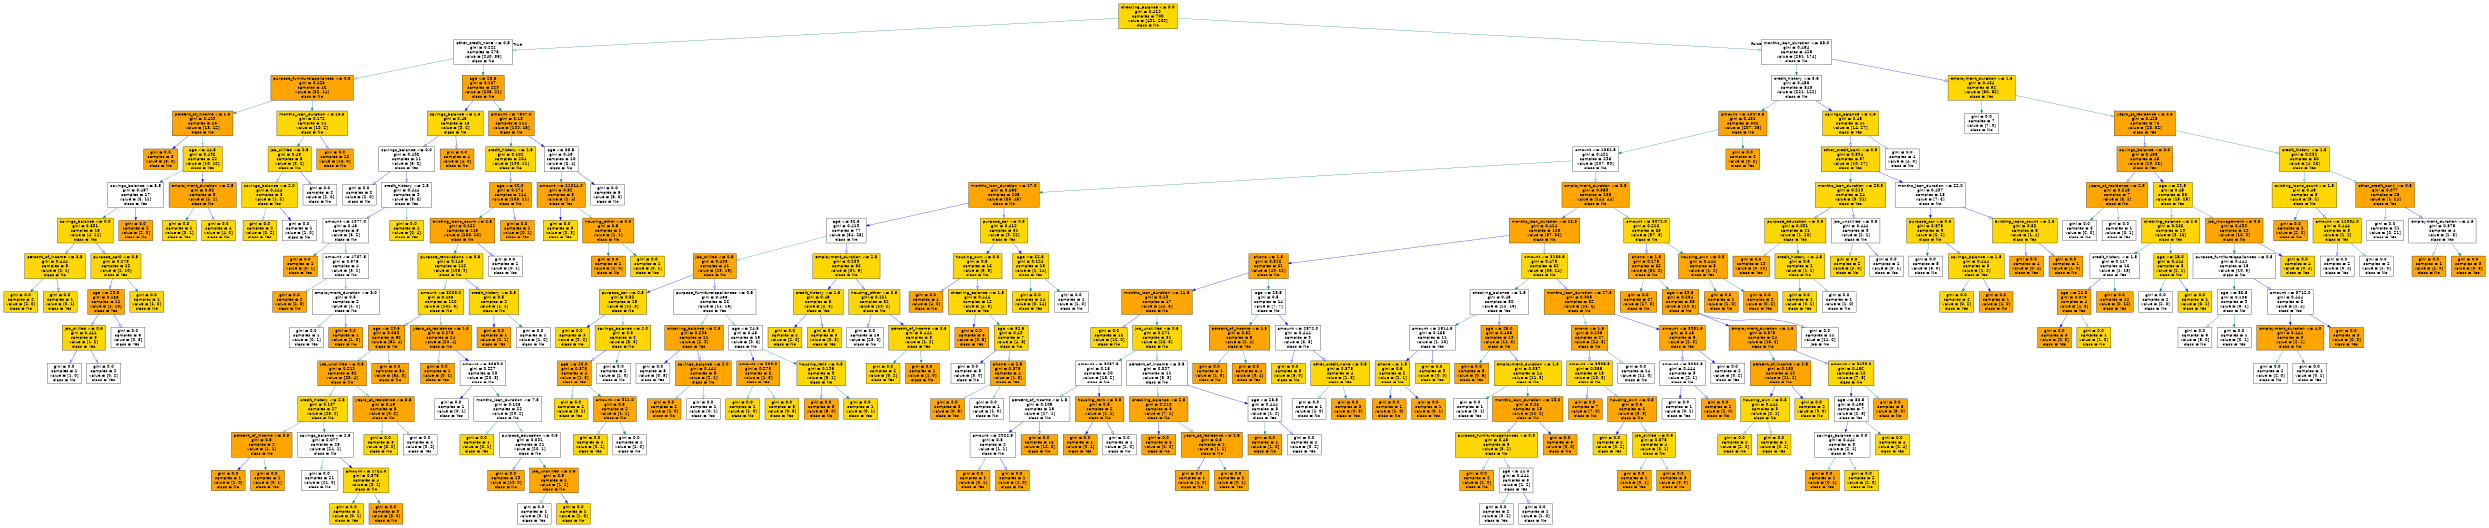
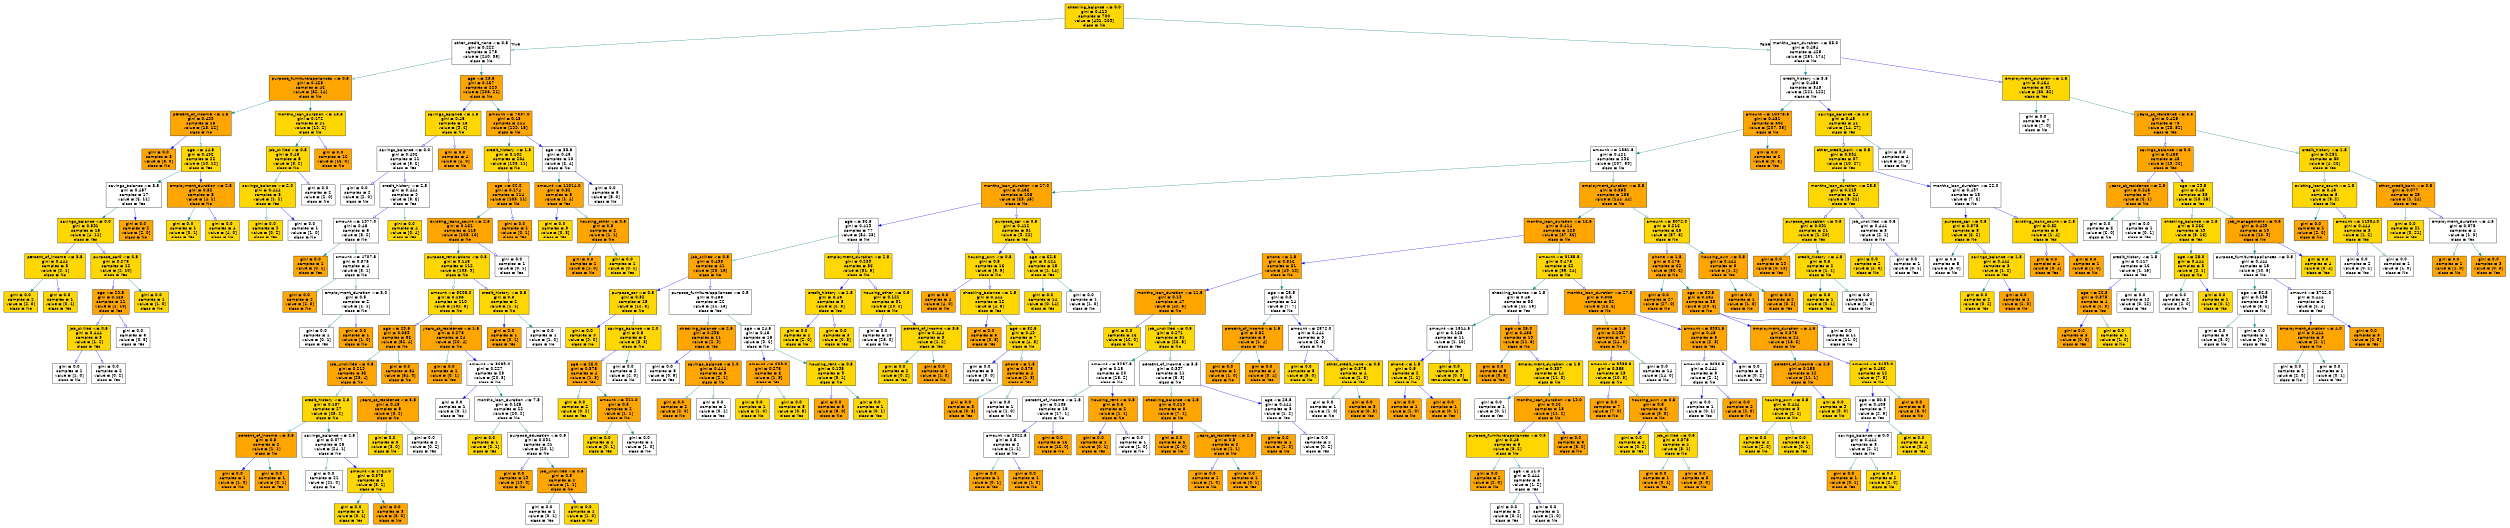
(2385, 231) -> (2406, 231)
(2115, 302) -> (2135, 302)
(1820, 338) -> (1842, 338)
(1432, 373) -> (1450, 373)
